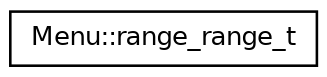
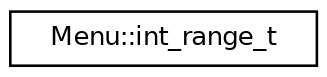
(164, 39) -> (164, 39)
